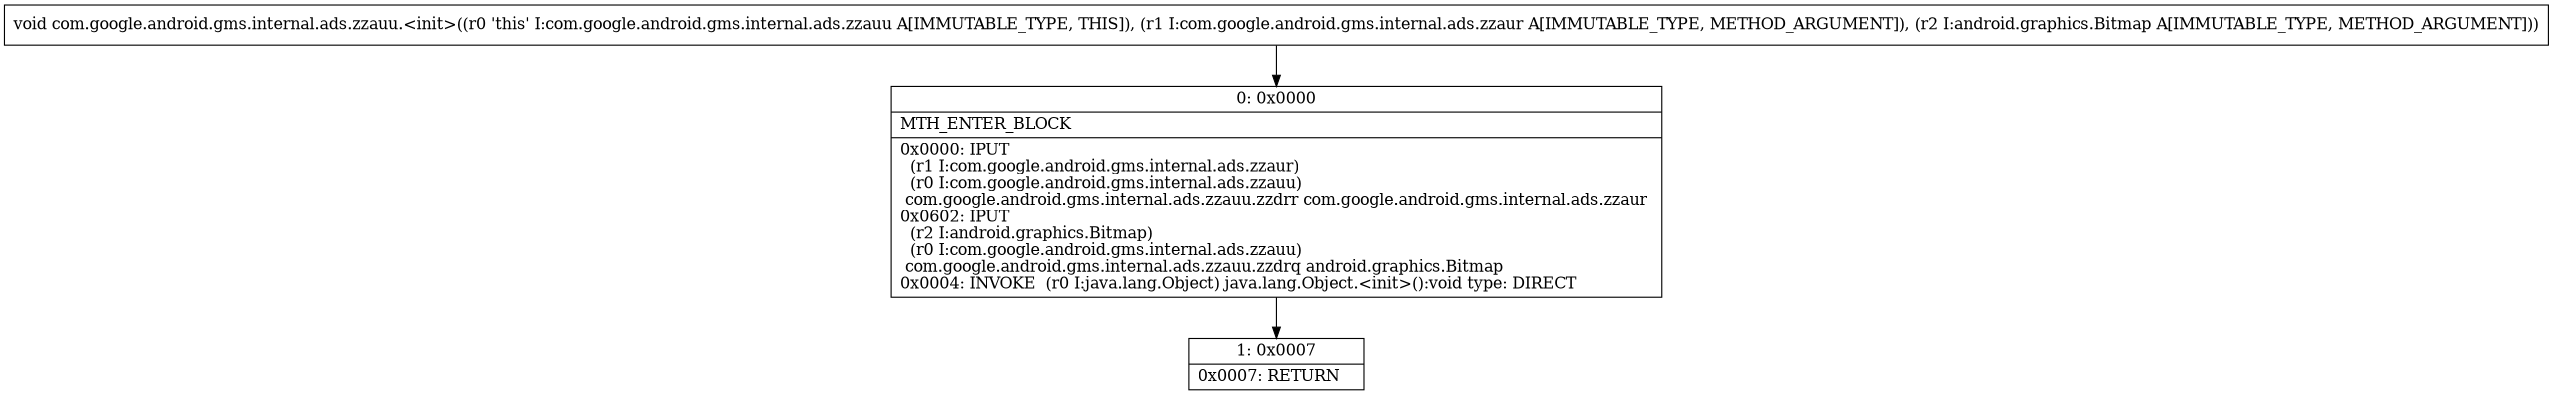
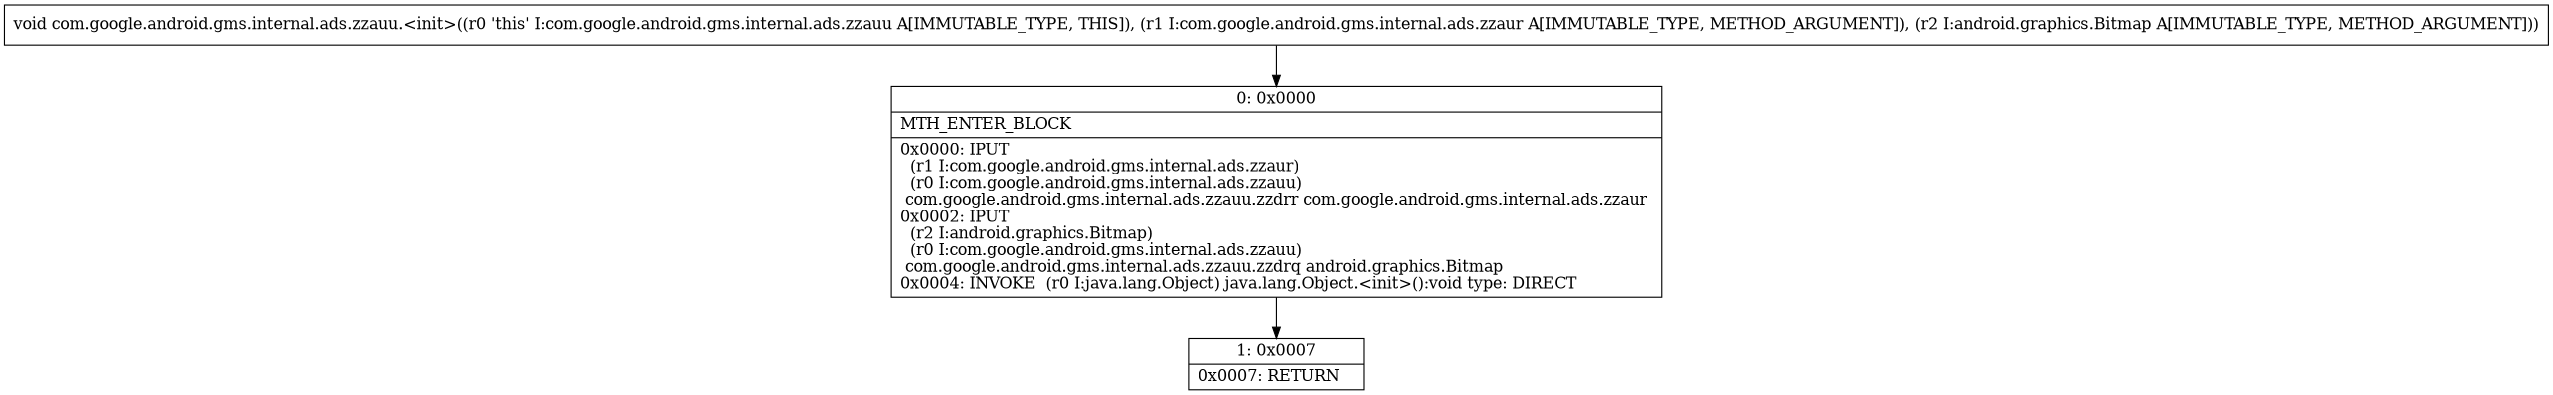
(960, 217) -> (960, 217)
